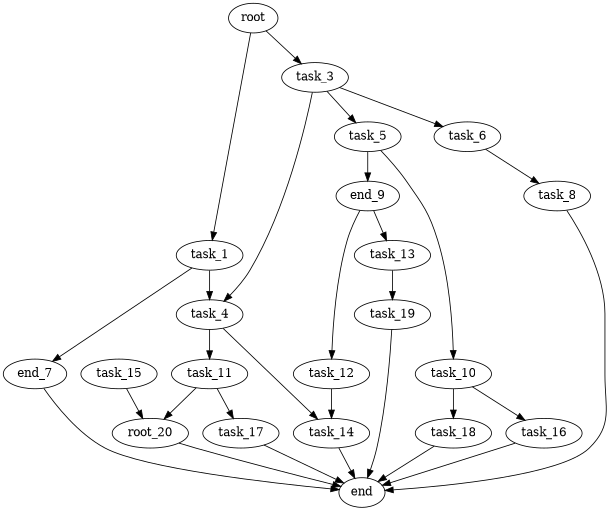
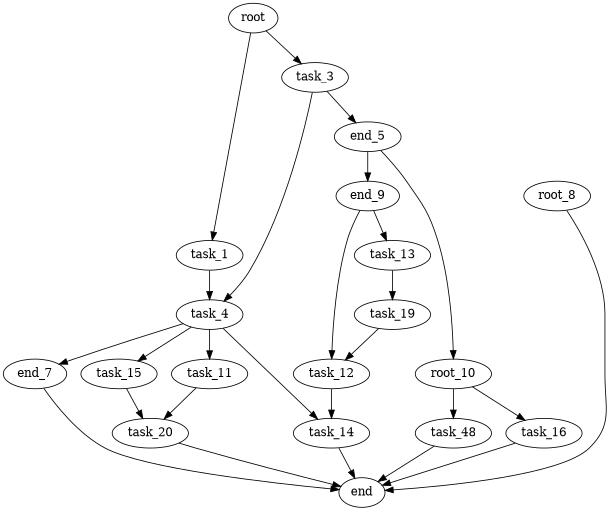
(368, 137) -> (368, 137)
(467, 137) -> none
(557, 196) -> (557, 196)
(126, 312) -> (125, 342)
none -> (168, 342)
(453, 374) -> (453, 374)
(385, 400) -> (365, 341)
(150, 433) -> (150, 433)
(241, 433) -> none
(453, 433) -> (453, 433)
